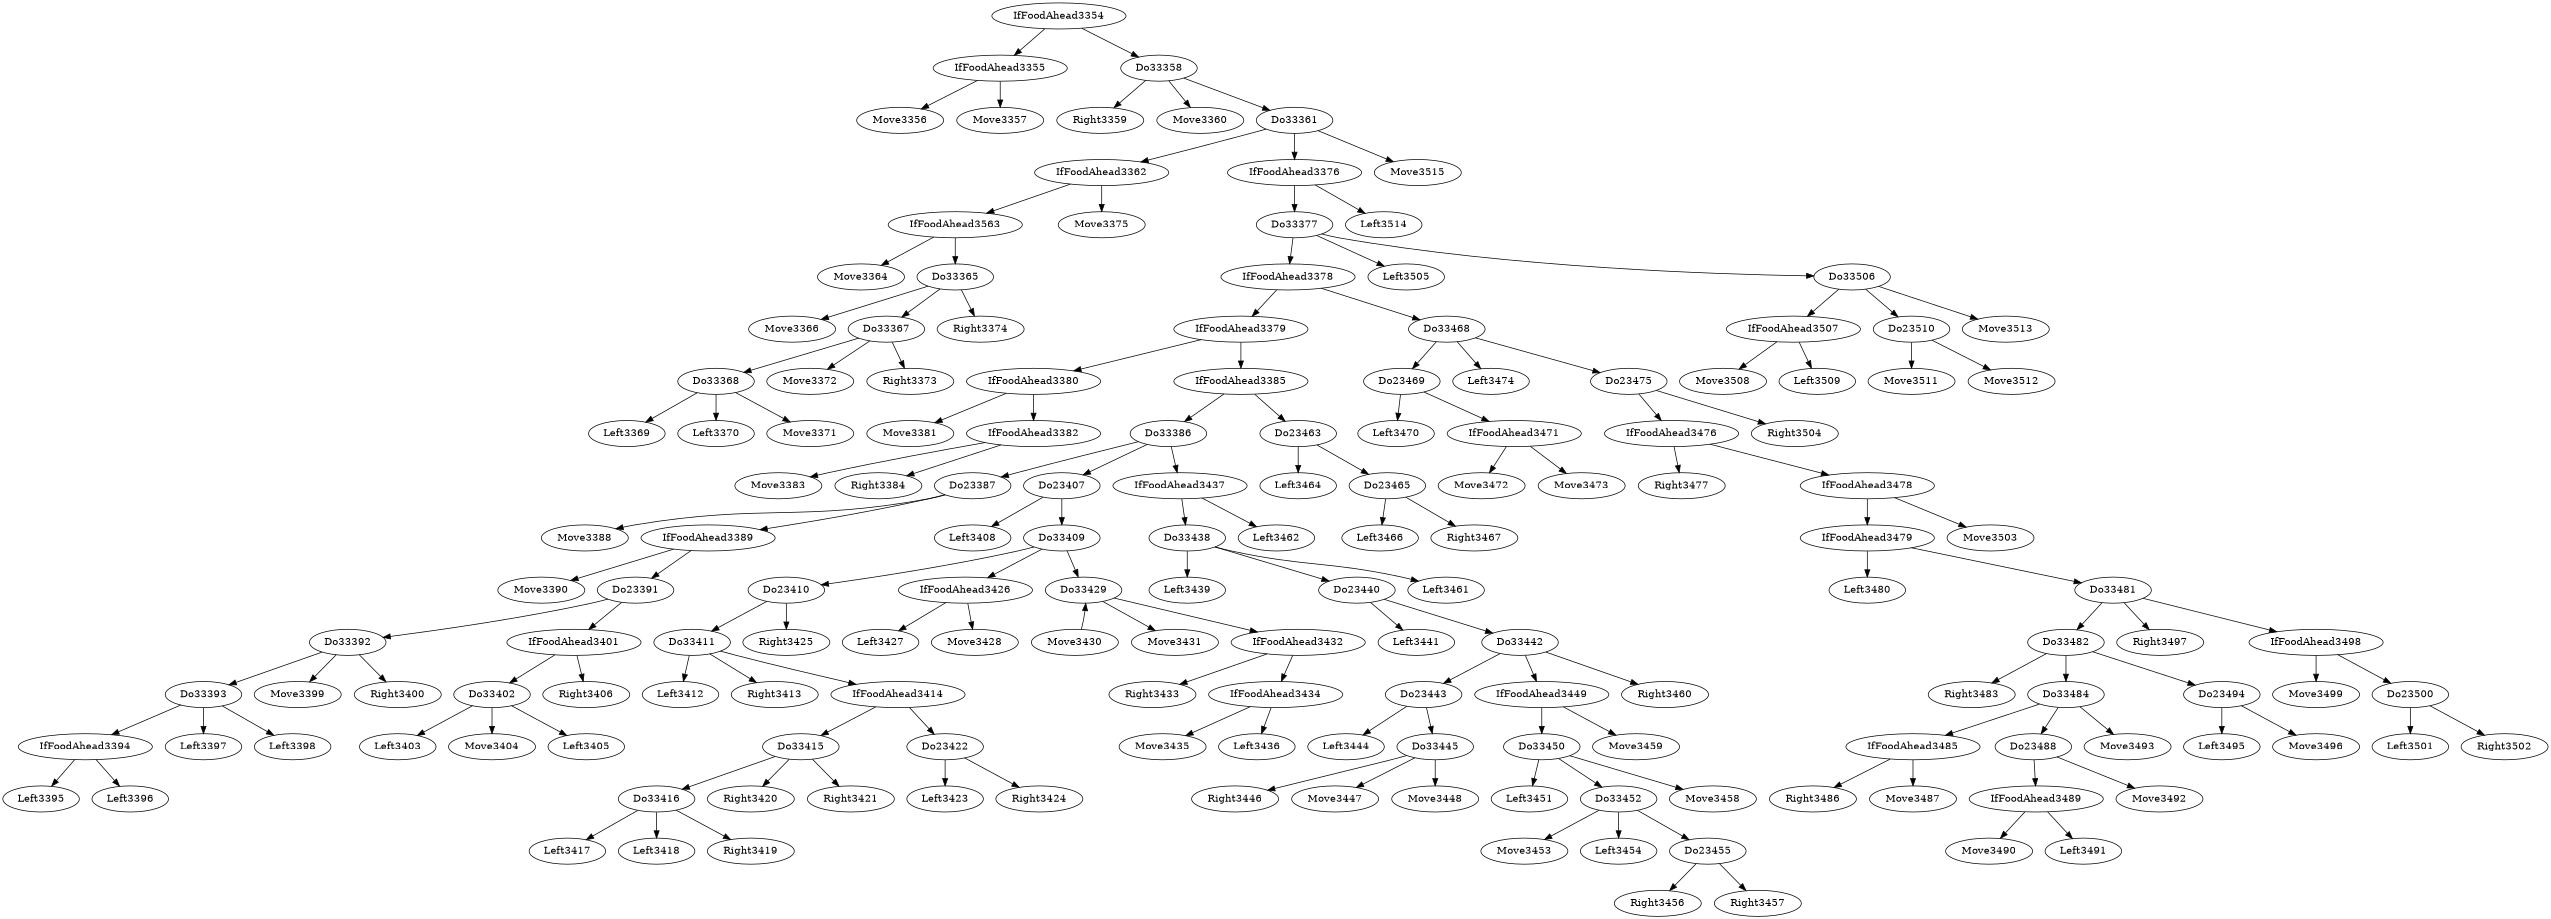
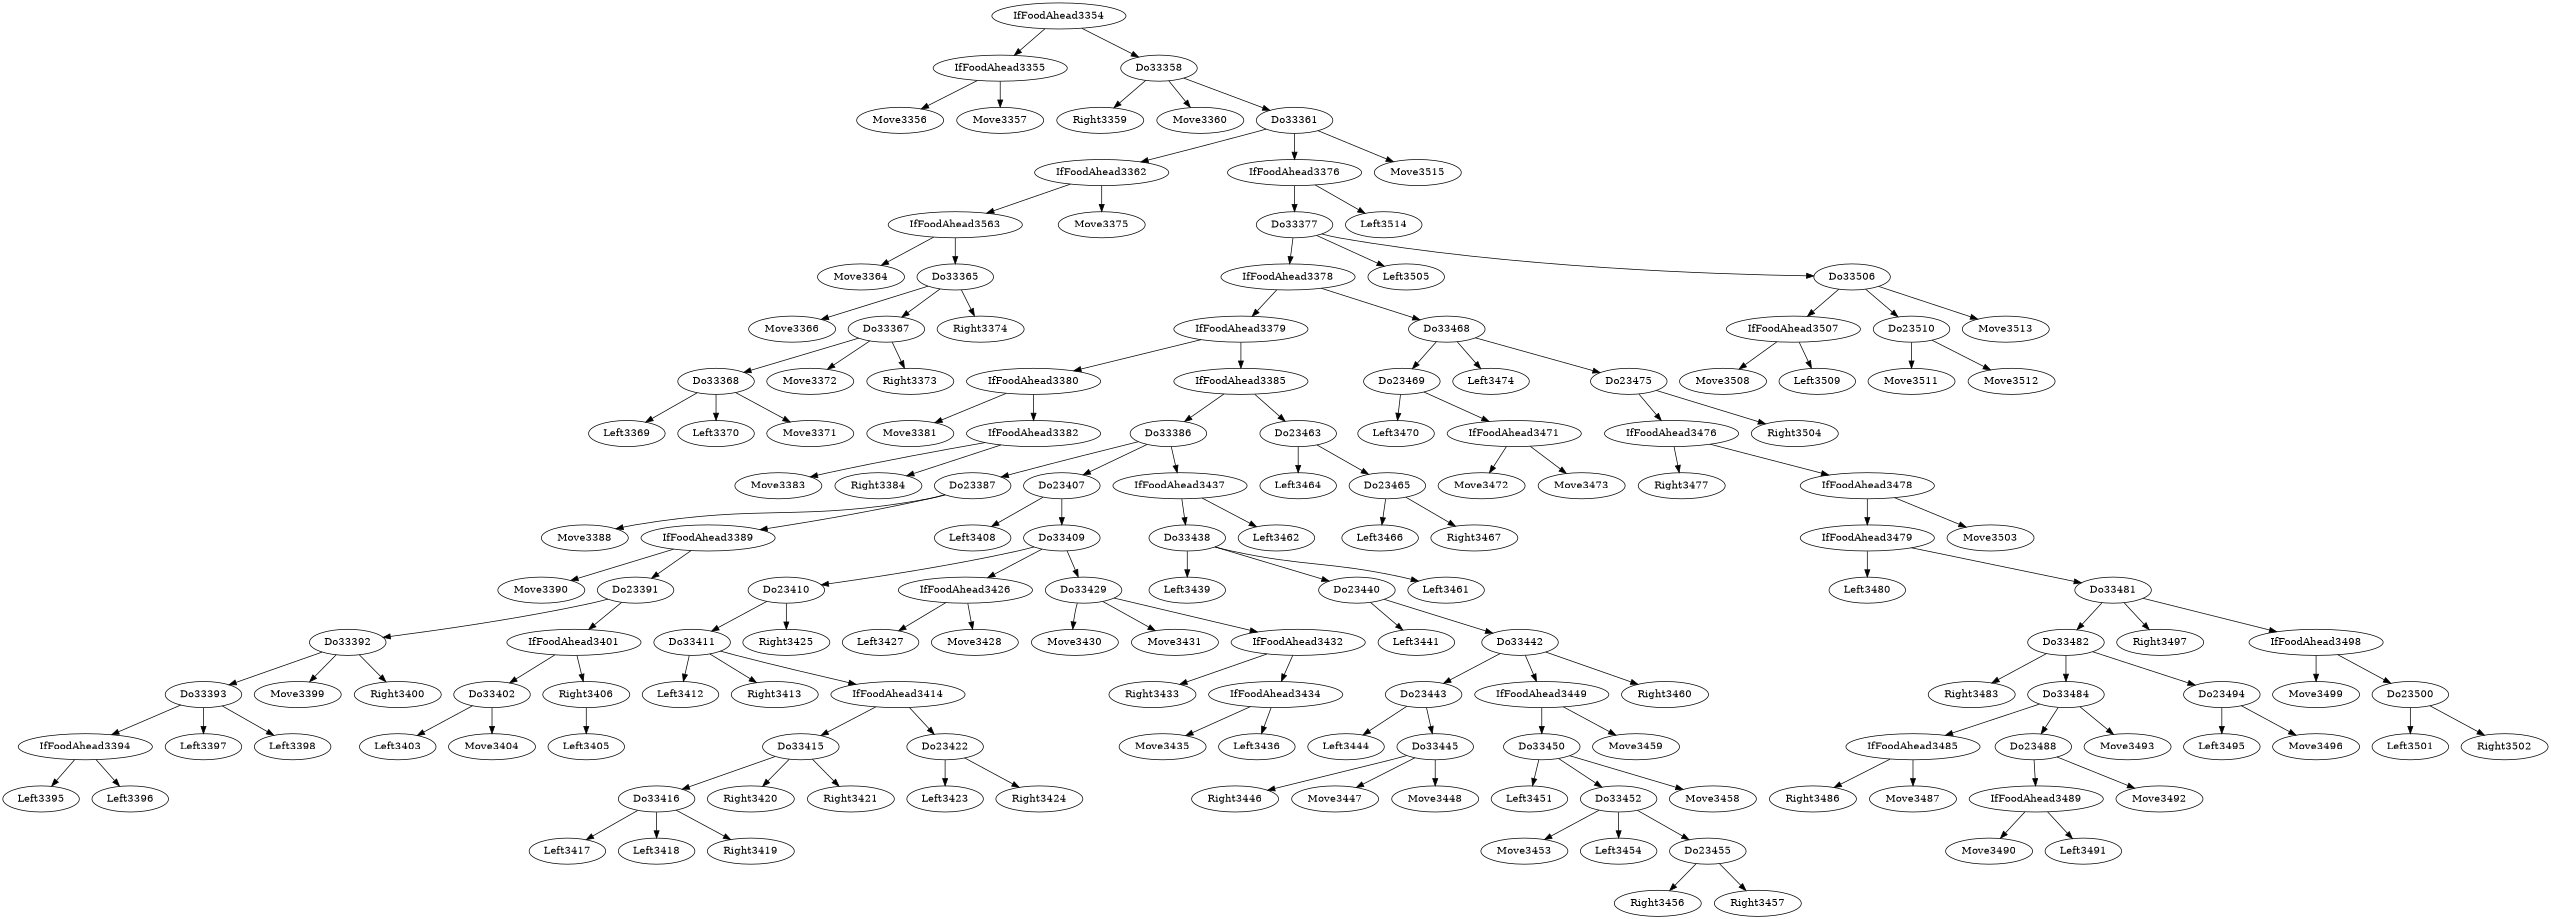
(1083, 620) -> (1075, 612)
(536, 719) -> (586, 717)
